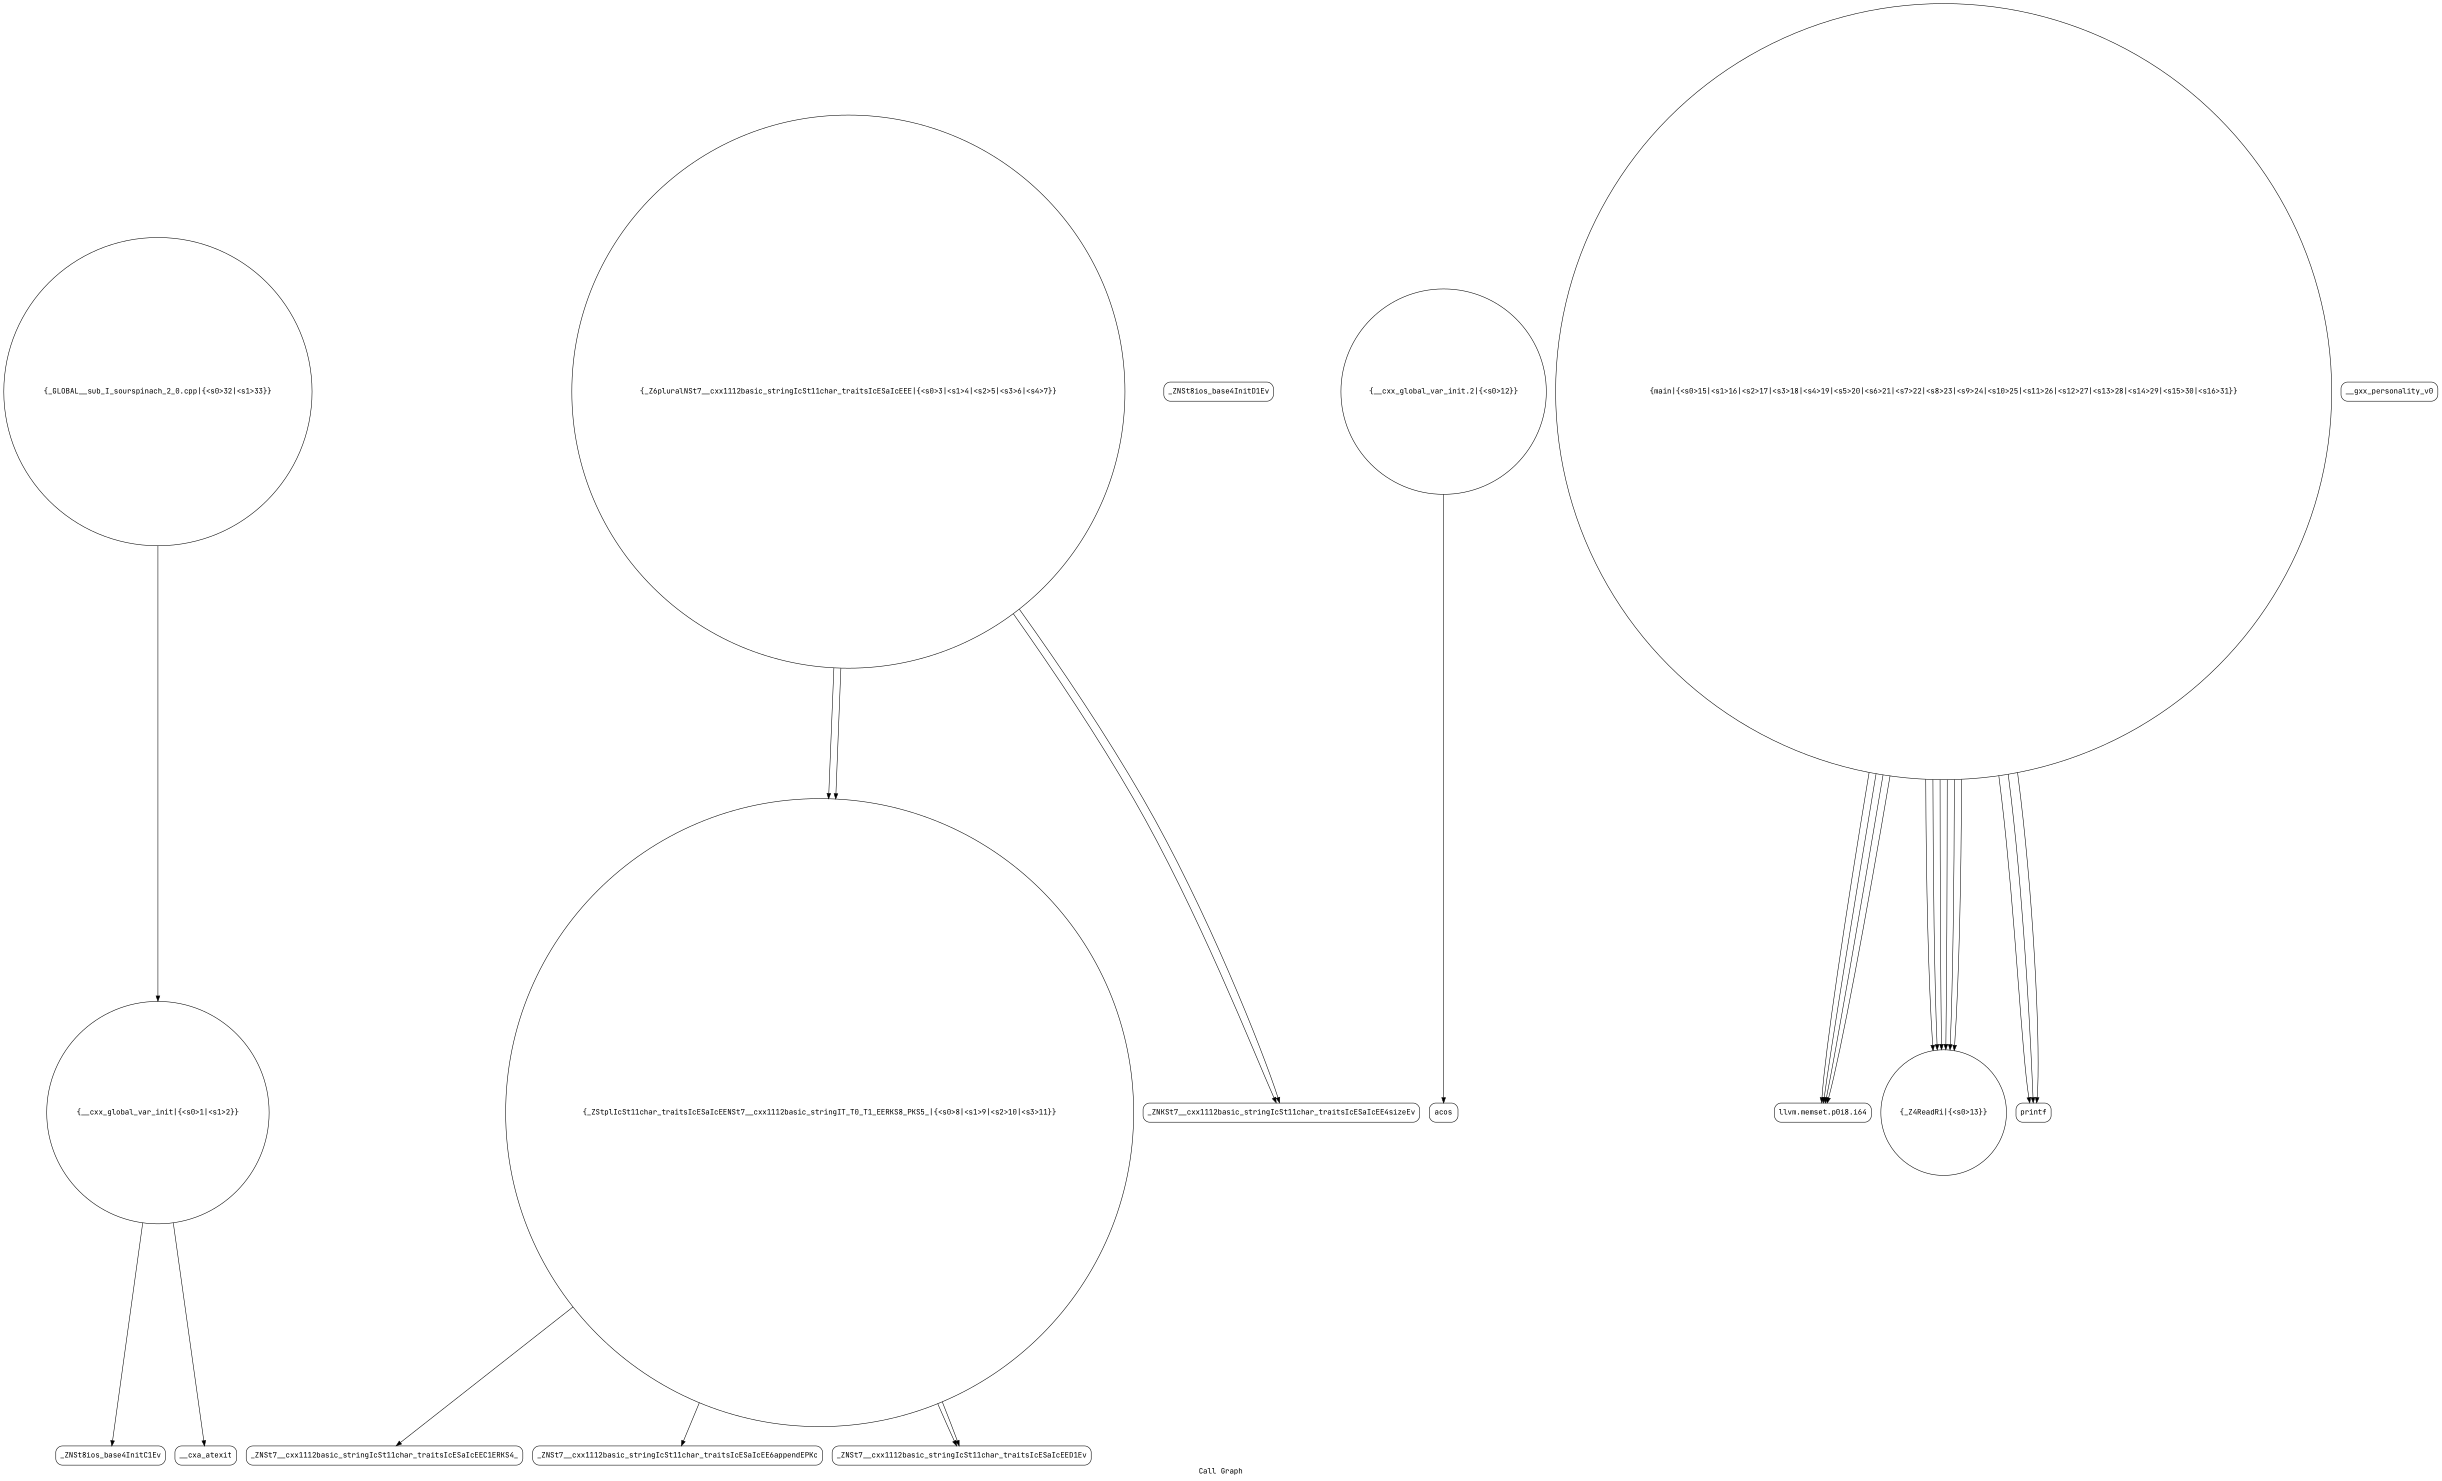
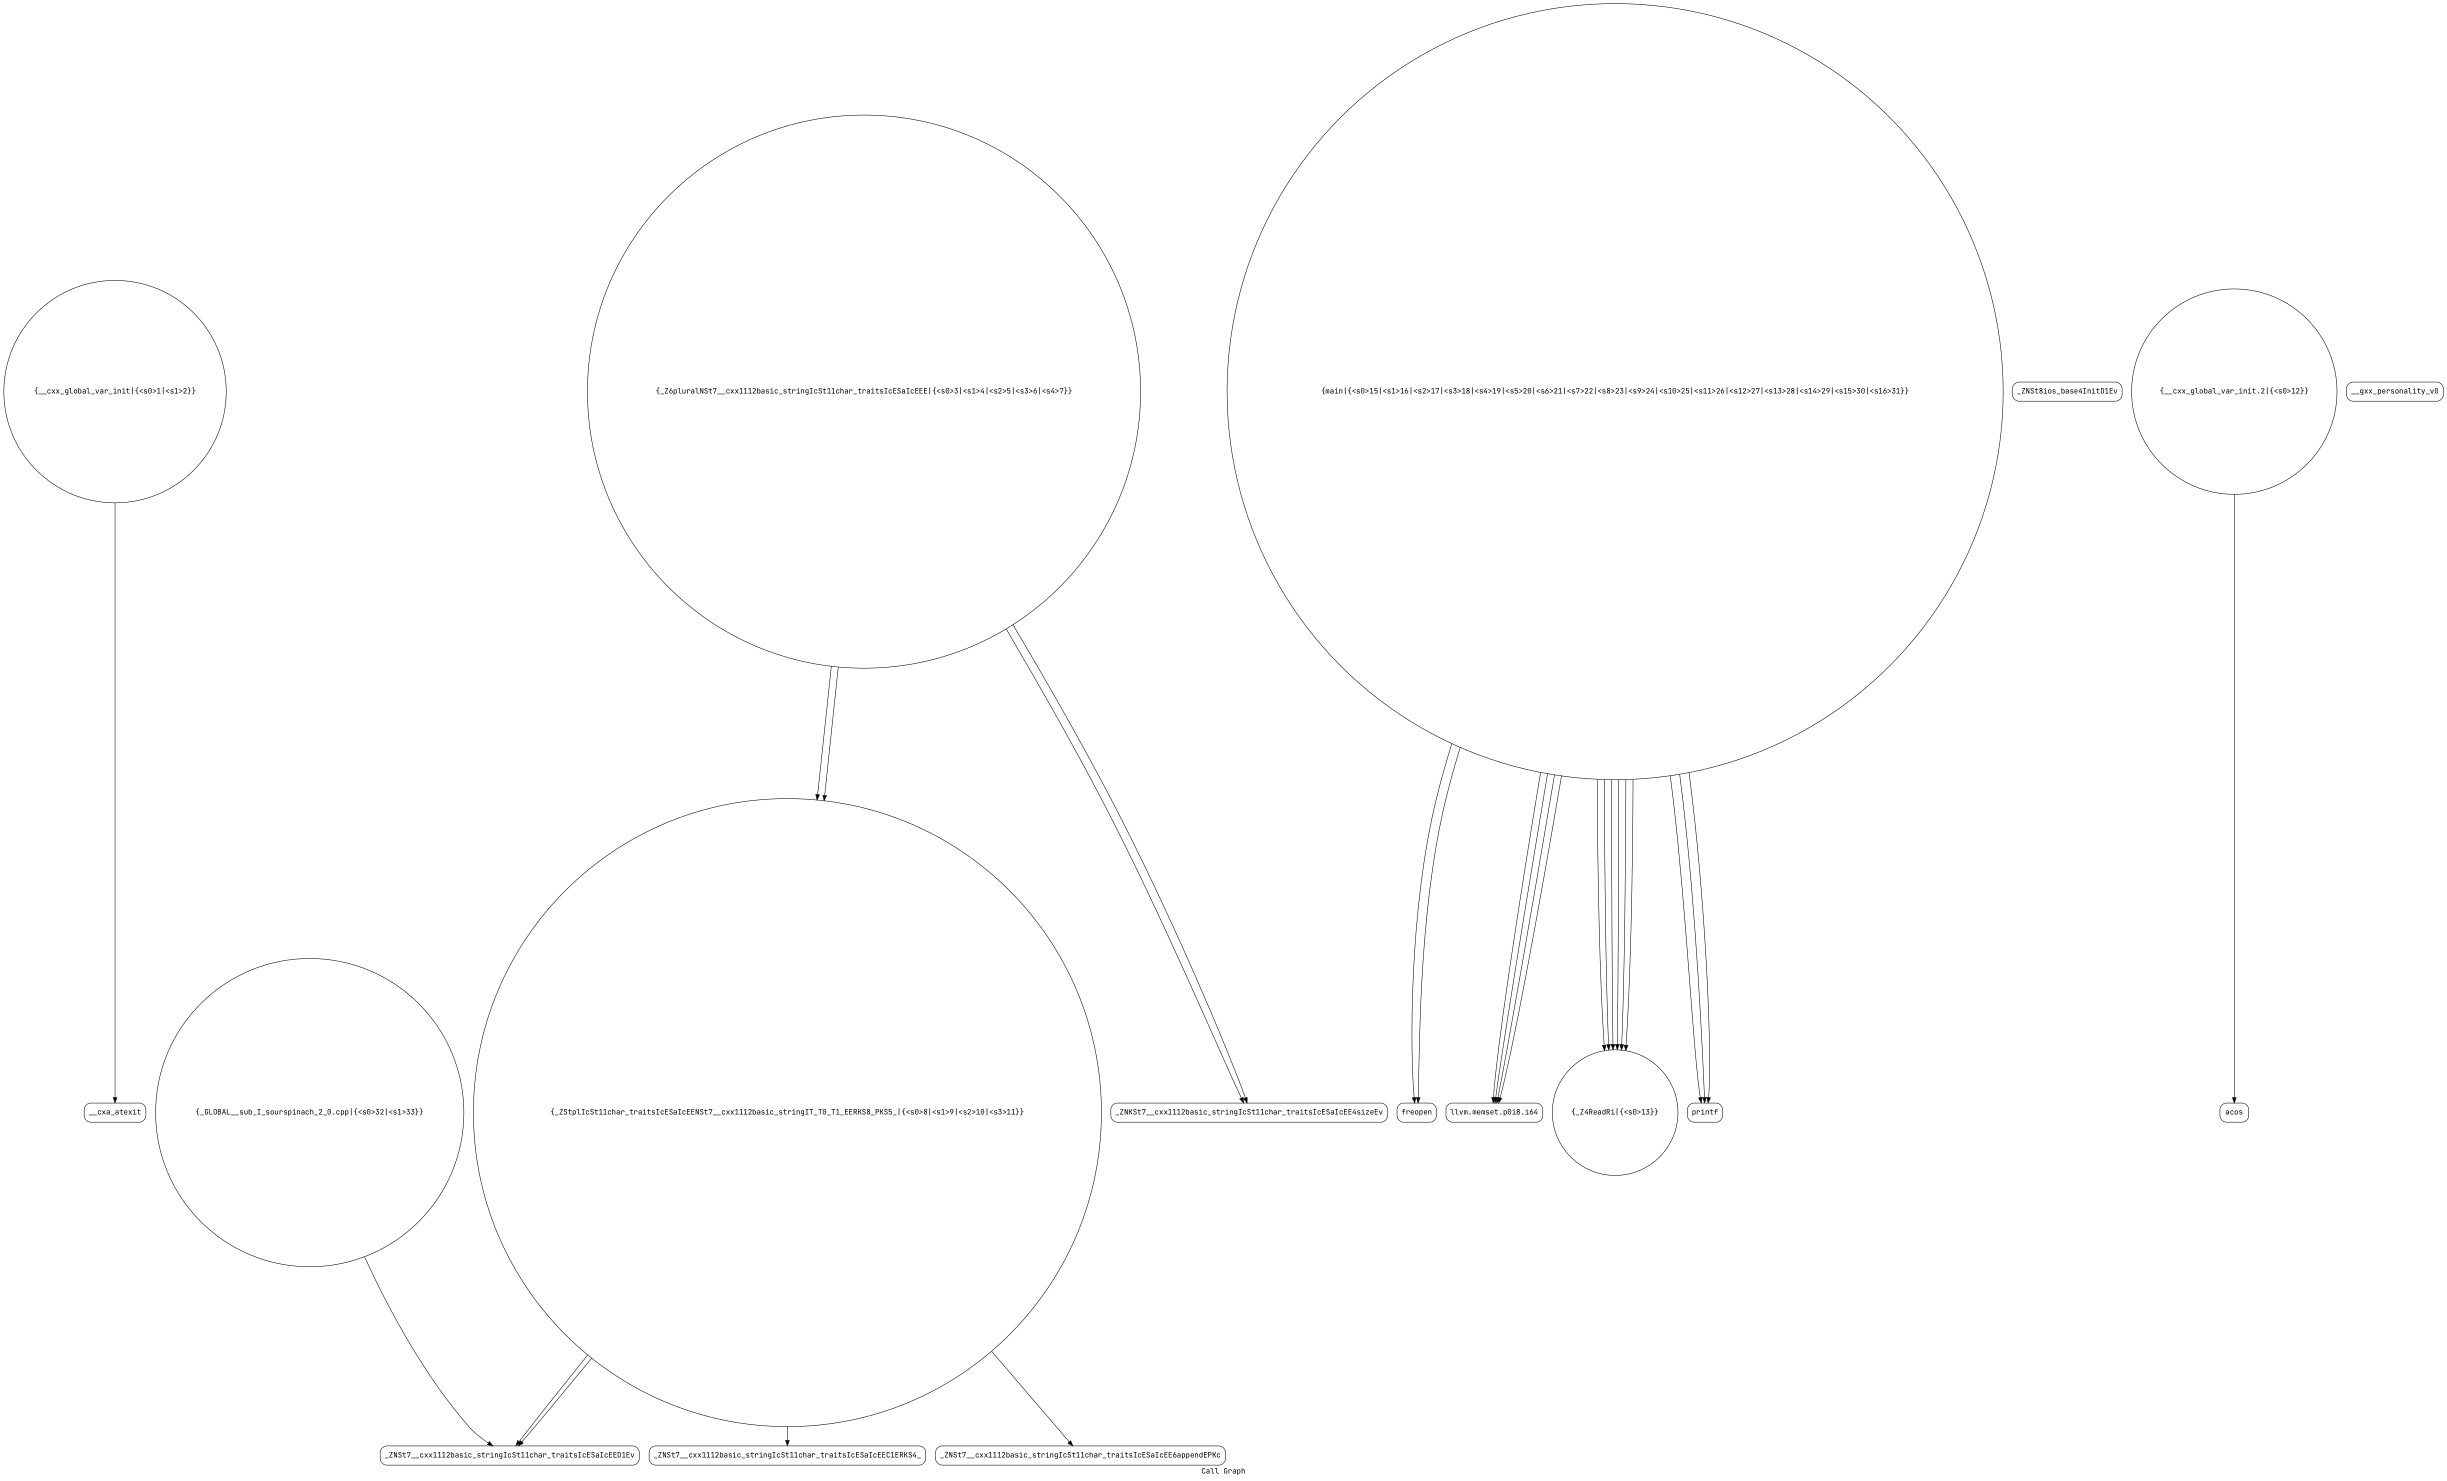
(158, 771) -> (418, 1356)
none -> (1417, 1113)
(111, 1456) -> none
